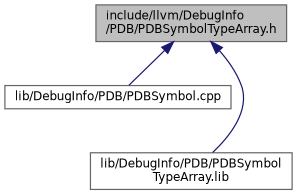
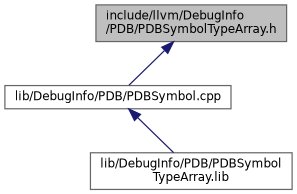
(243, 103) -> (156, 135)
